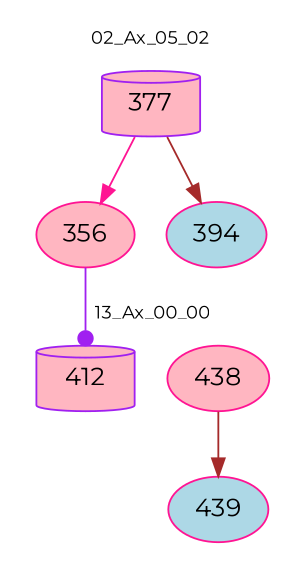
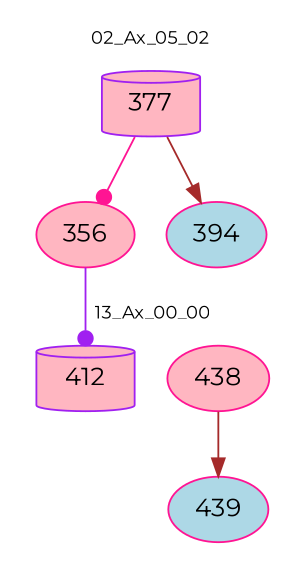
(121, 164) -> (121, 164)
